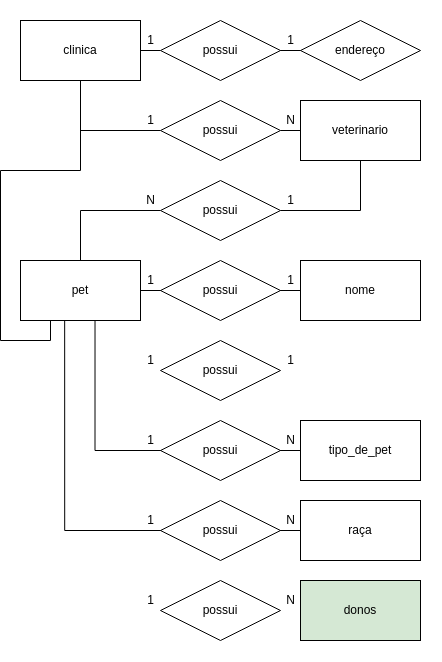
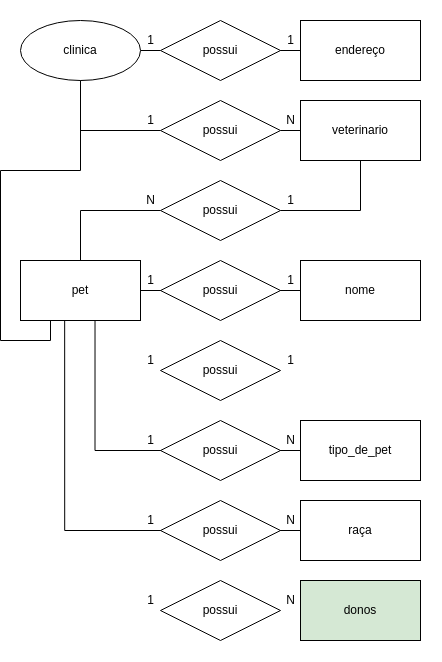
(81, 51) -> (81, 51)
(361, 51) -> (361, 51)
